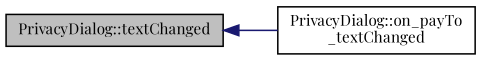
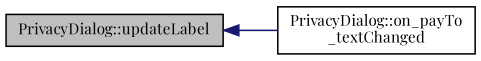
(115, 30) -> (115, 30)
